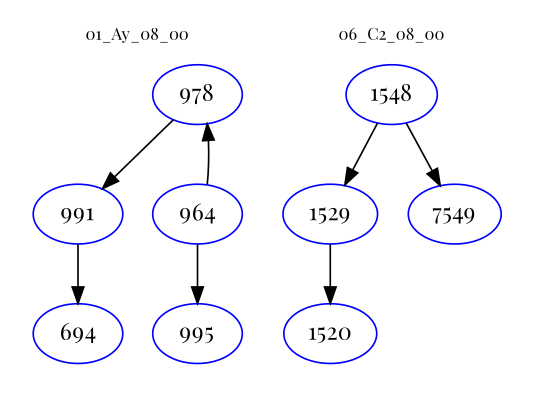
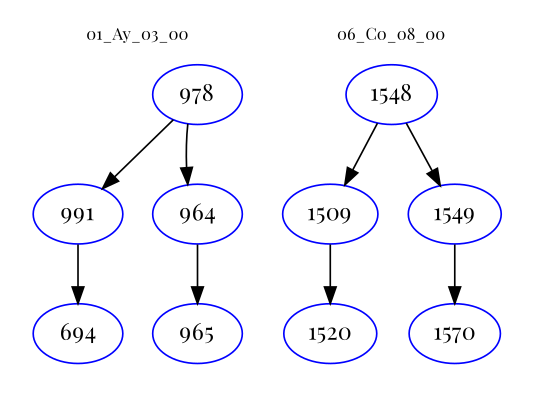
(138, 36) -> (138, 36)
(392, 36) -> (392, 36)
(209, 163) -> (186, 146)
(330, 214) -> (330, 214)
(455, 214) -> (455, 214)
(198, 334) -> (198, 334)
none -> (455, 334)
